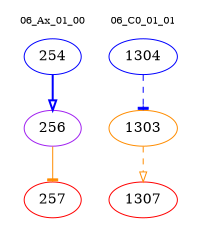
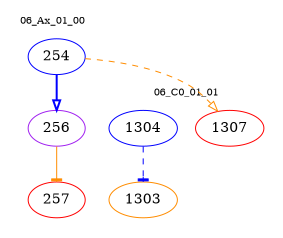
(143, 159) -> (152, 70)
